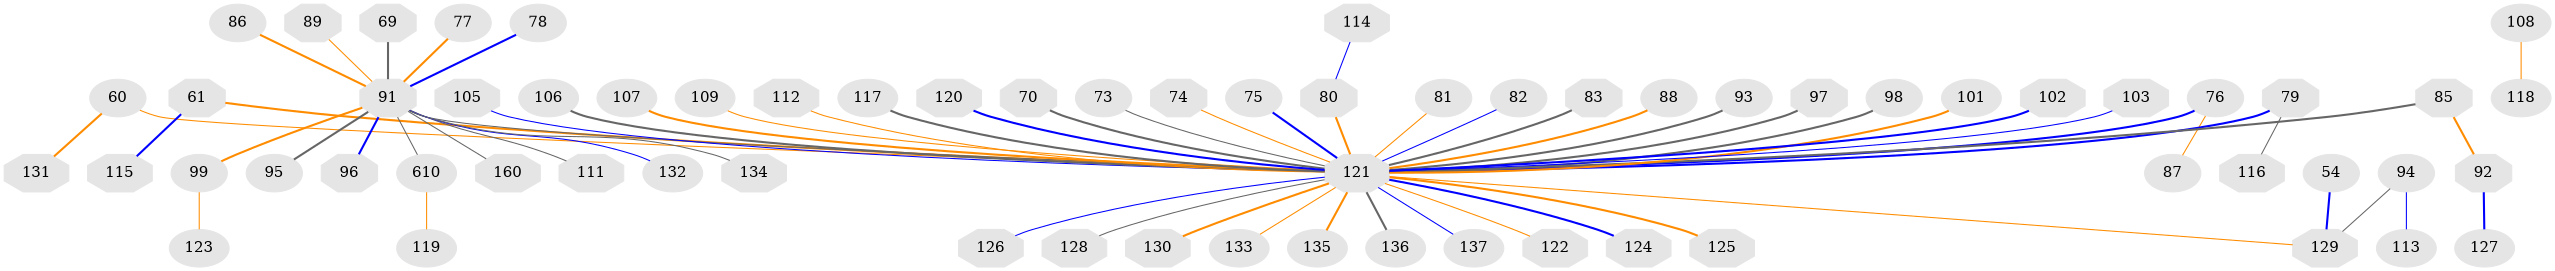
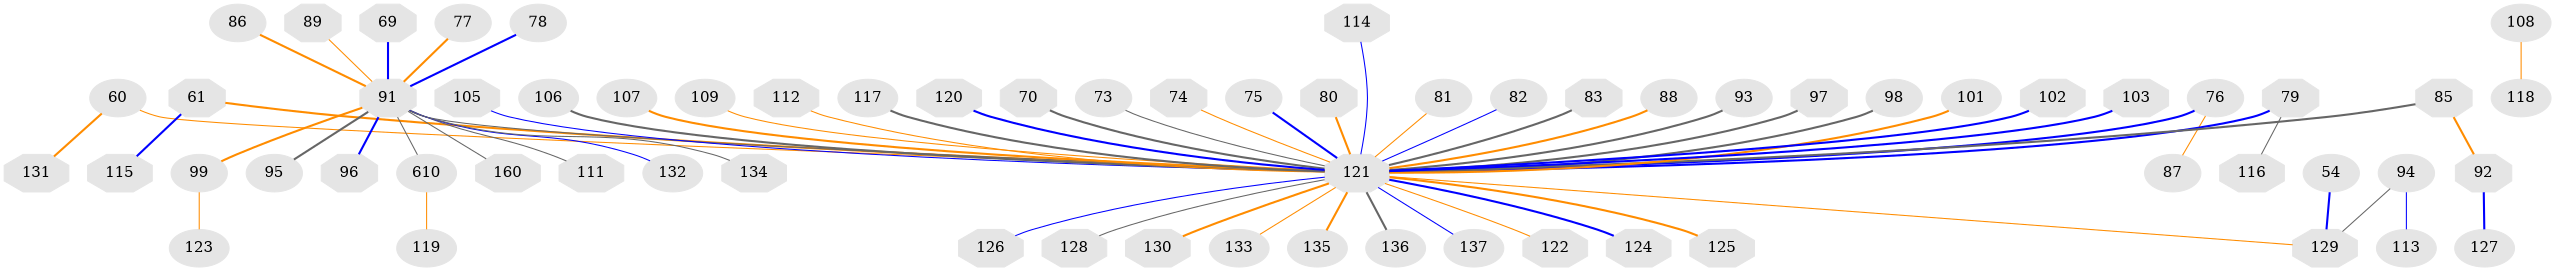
(388, 61) -> (388, 61)
(1343, 61) -> (1367, 98)
(1861, 146) -> (1861, 146)
